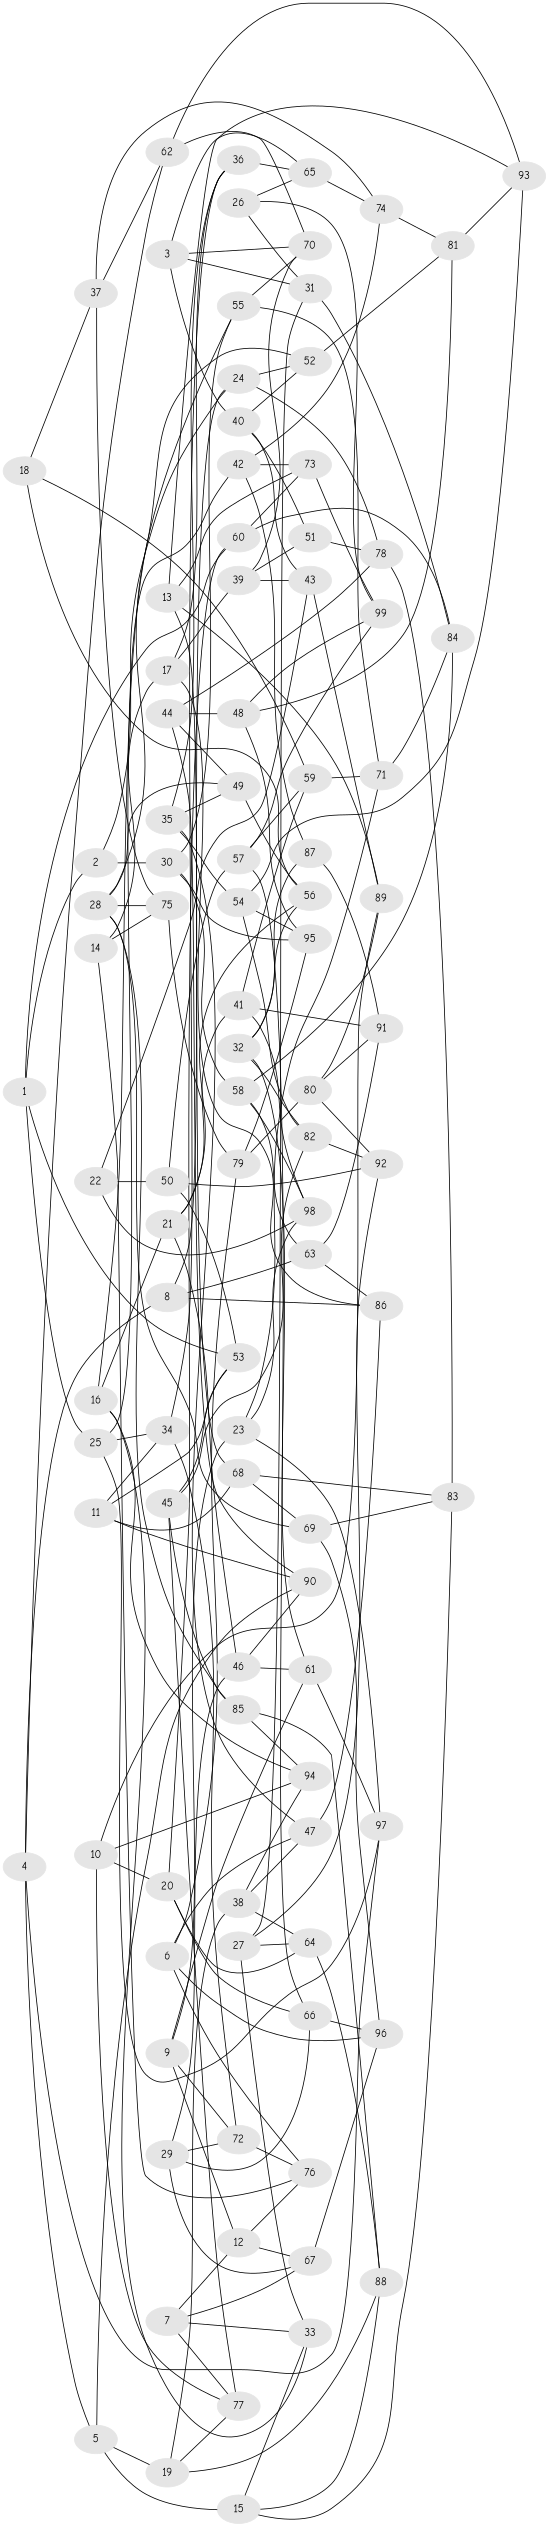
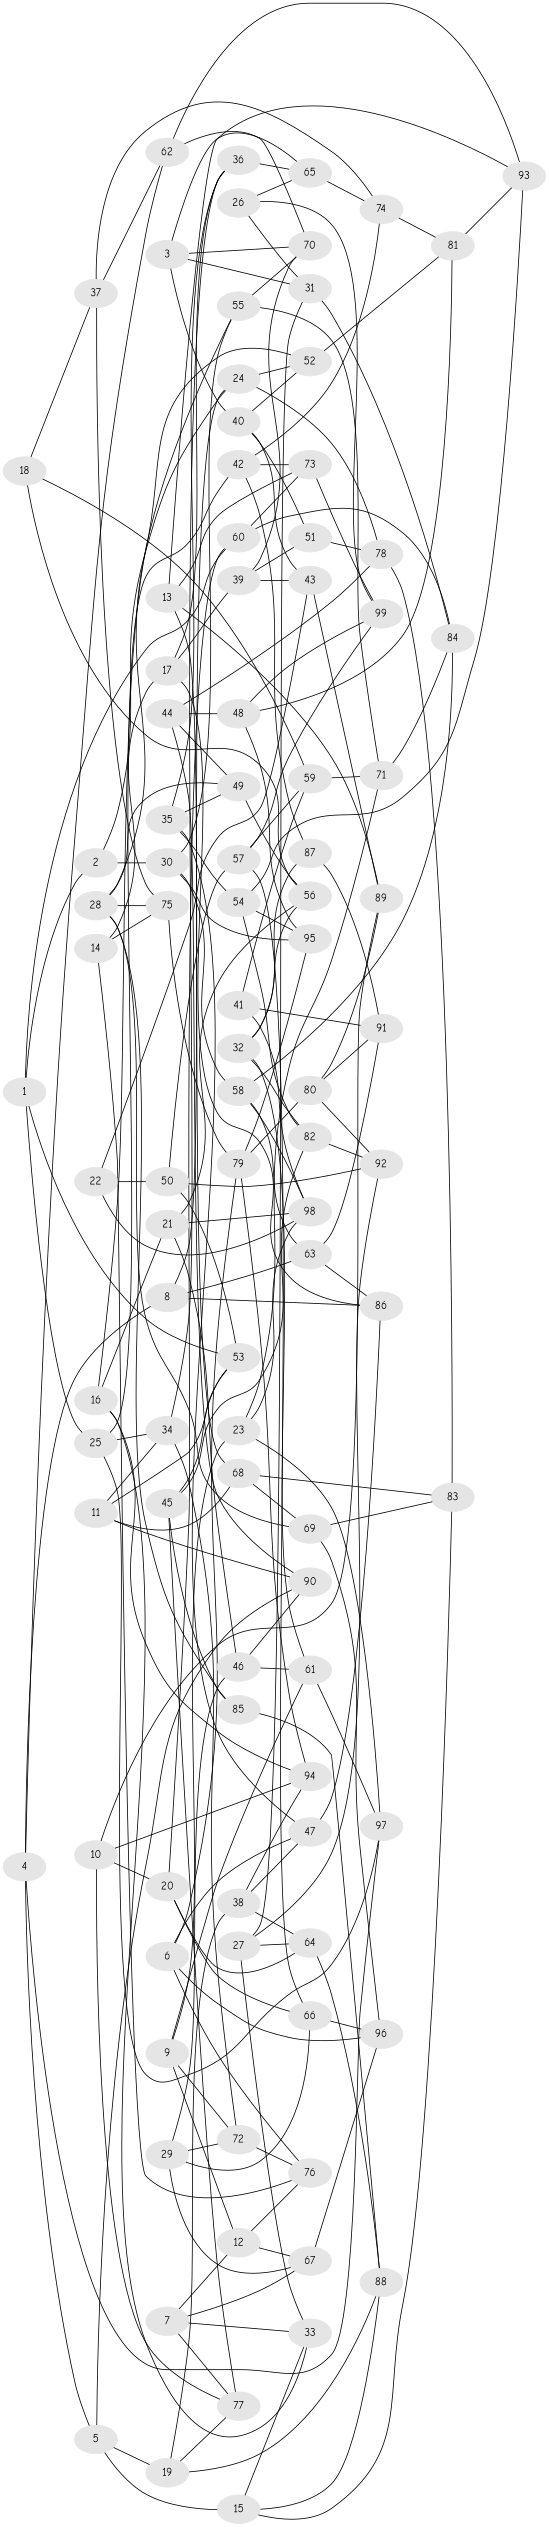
(203, 1115) -> (239, 1218)
(269, 1738) -> (269, 1471)
